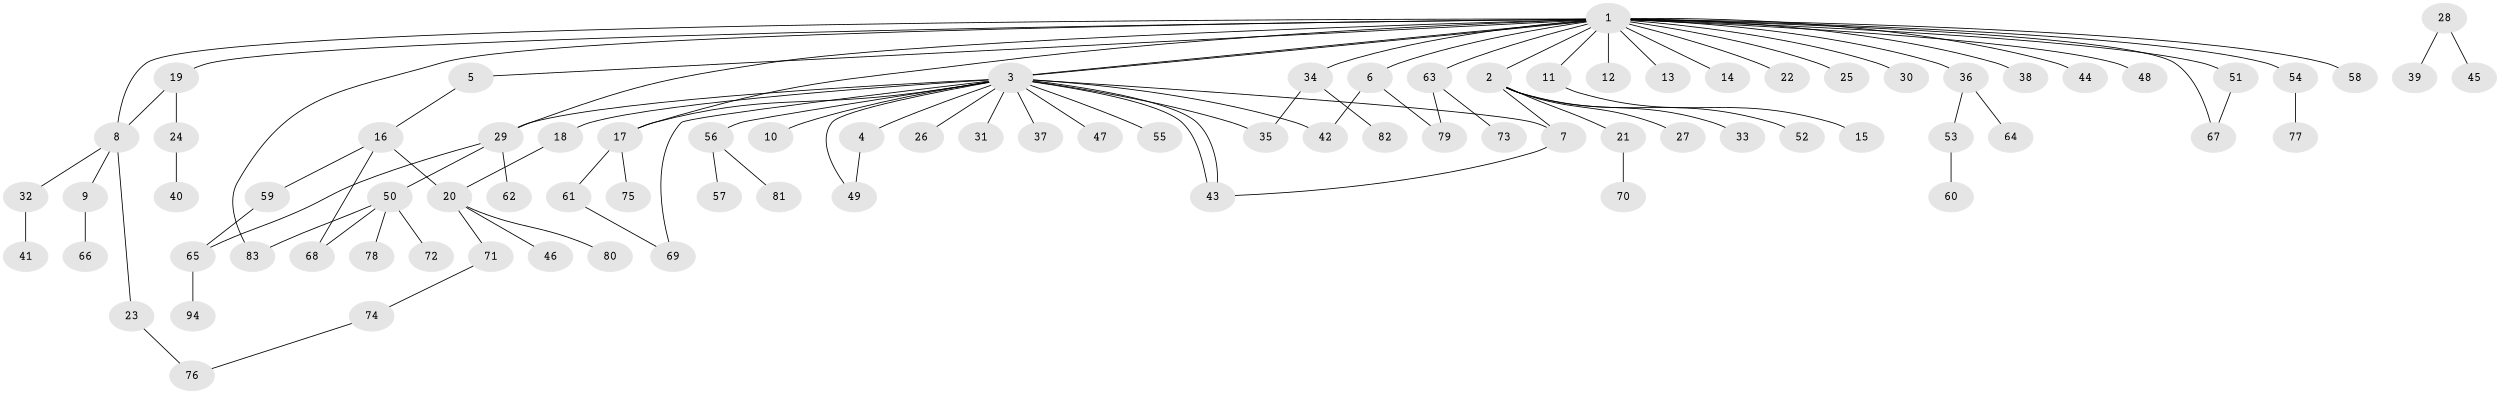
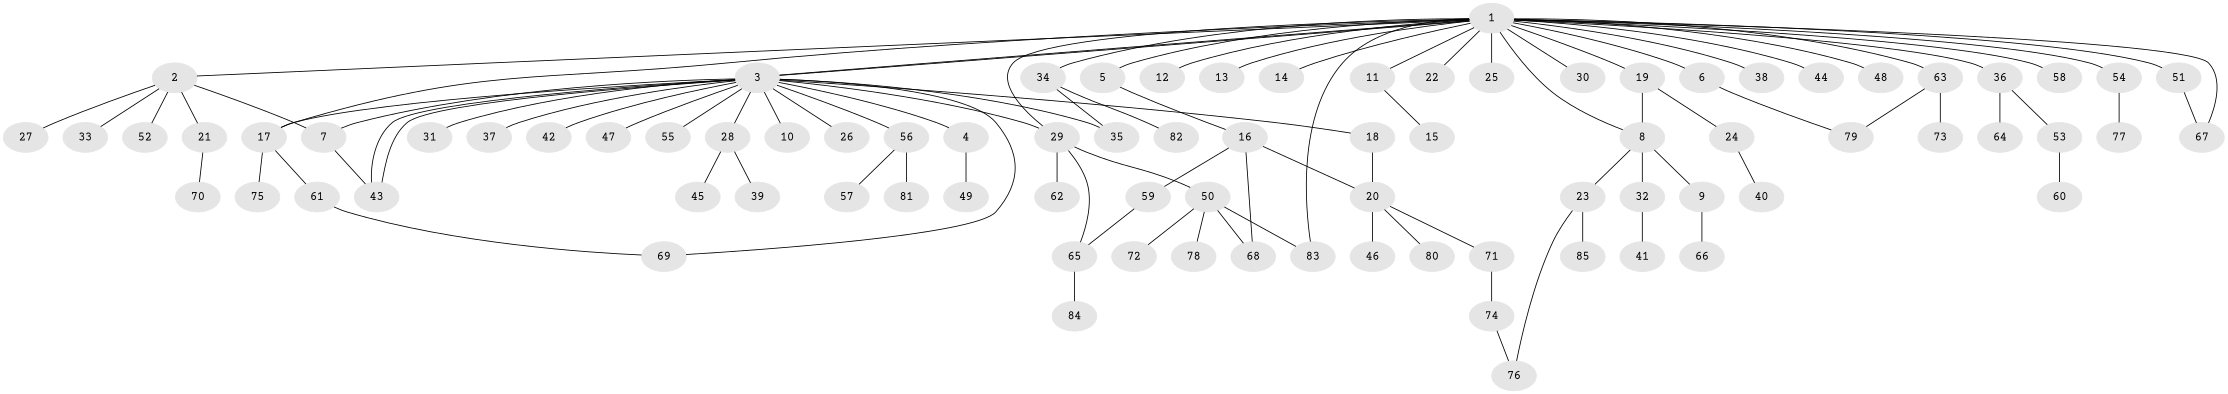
(1345, 112) -> none
(839, 118) -> (742, 108)
none -> (1583, 257)
(193, 316) -> (1074, 316)
